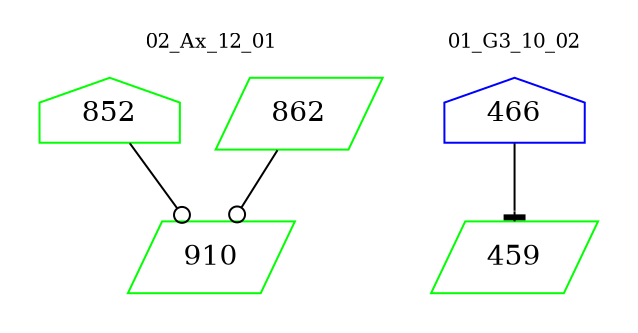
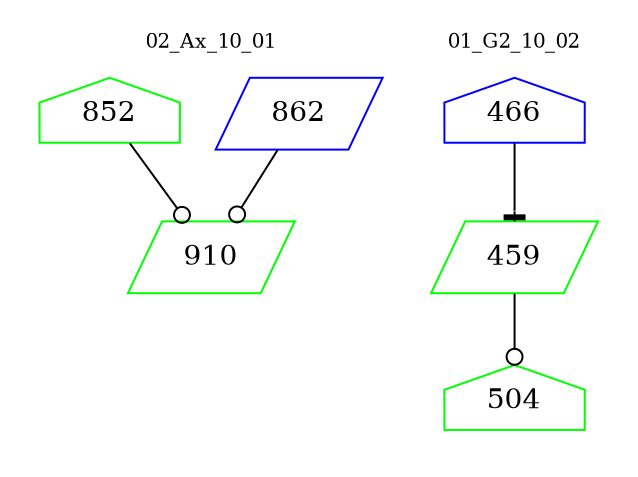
(211, 43) -> (211, 43)
(515, 43) -> (515, 43)
(299, 114) -> (299, 114)
none -> (515, 401)
